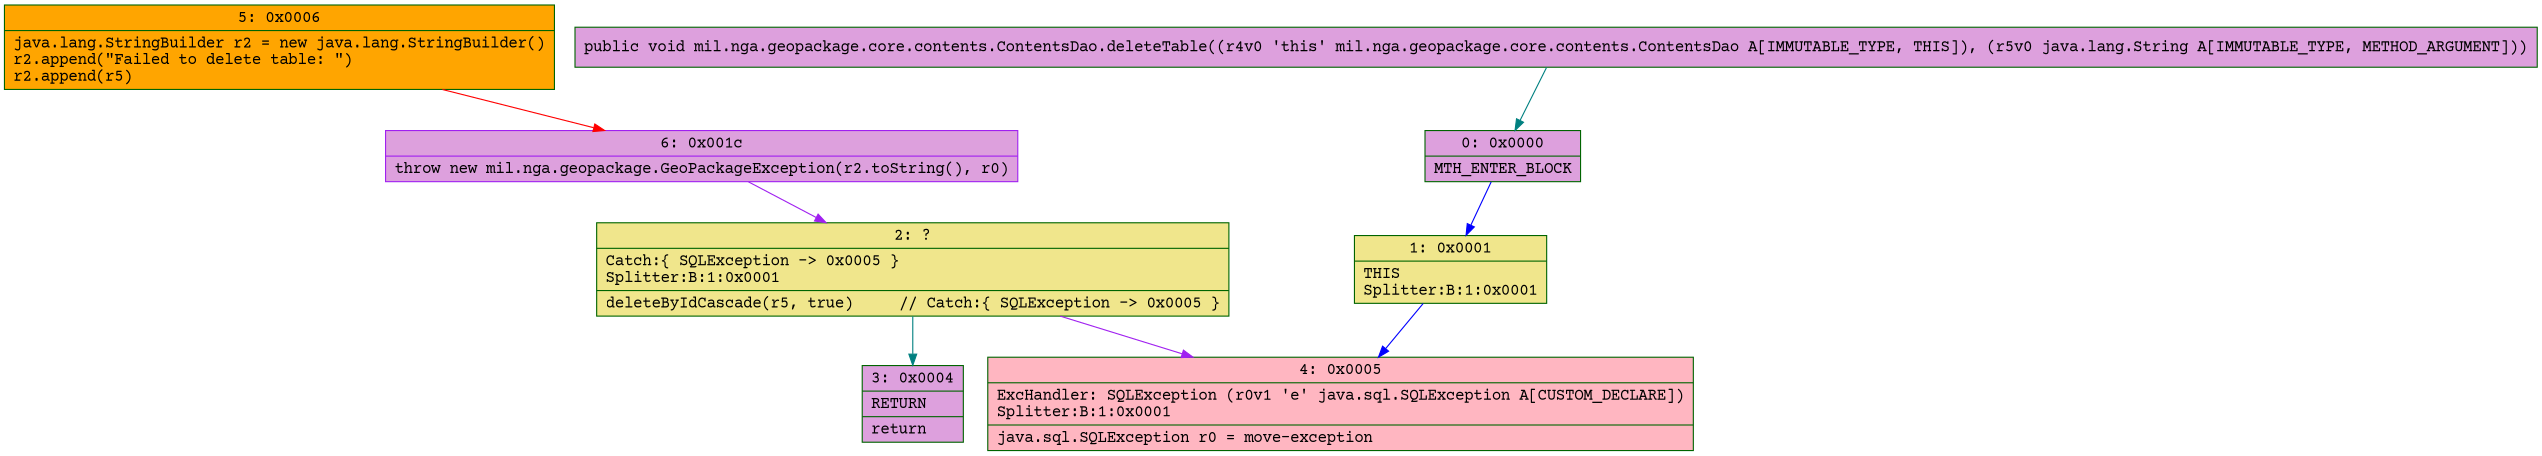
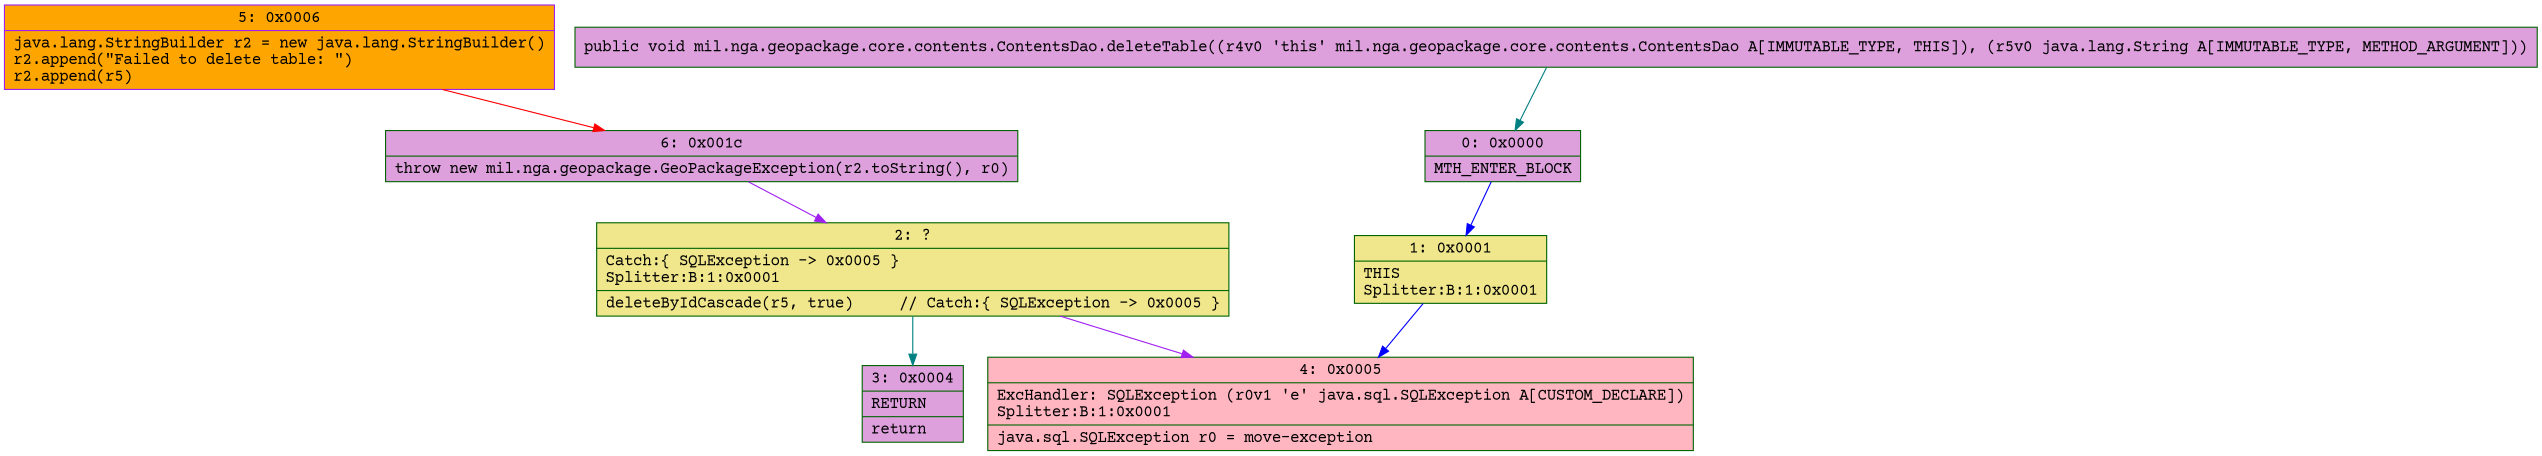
(279, 47) -> (279, 47)
(702, 156) -> (702, 156)
